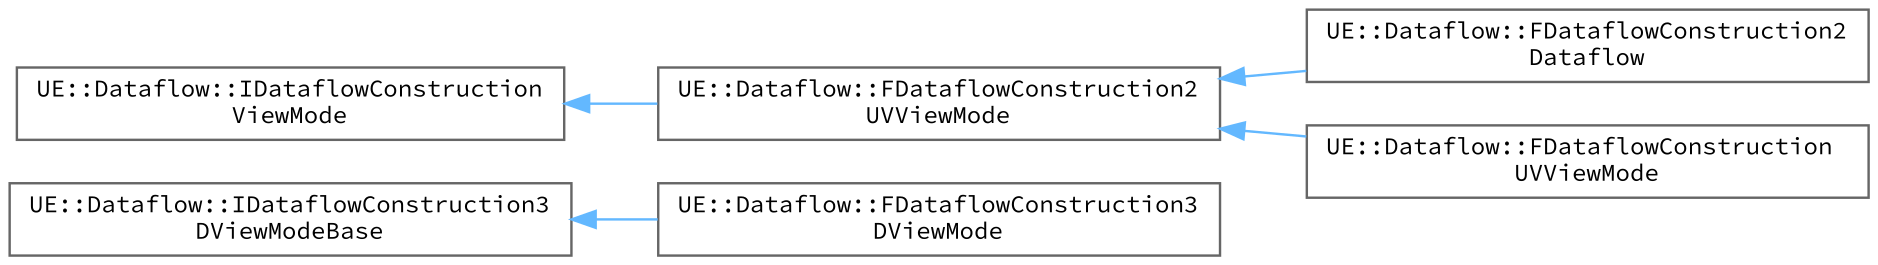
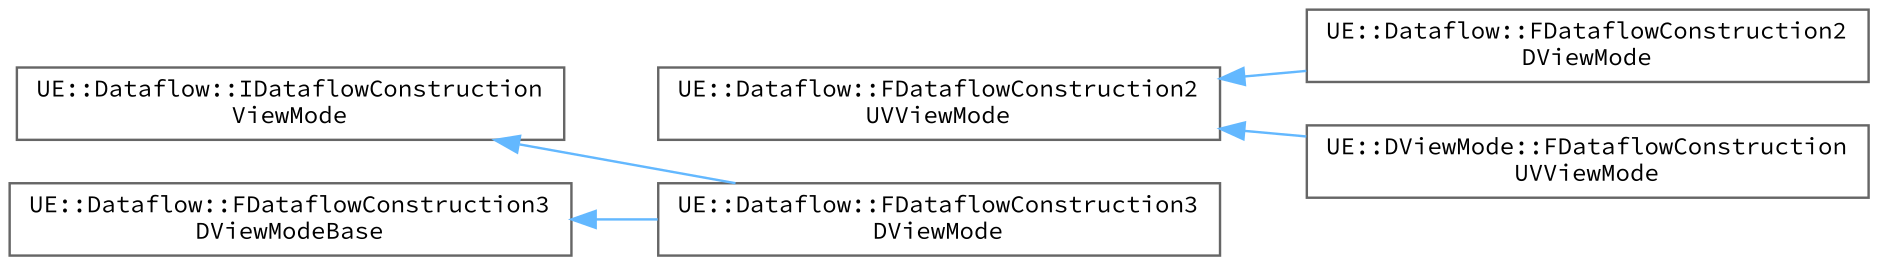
(1588, 46) -> (1588, 46)
(623, 104) -> (627, 164)
(1588, 162) -> (1588, 162)
(291, 219) -> (291, 219)
